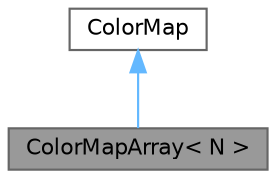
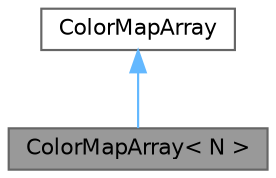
(138, 29) -> (138, 29)
